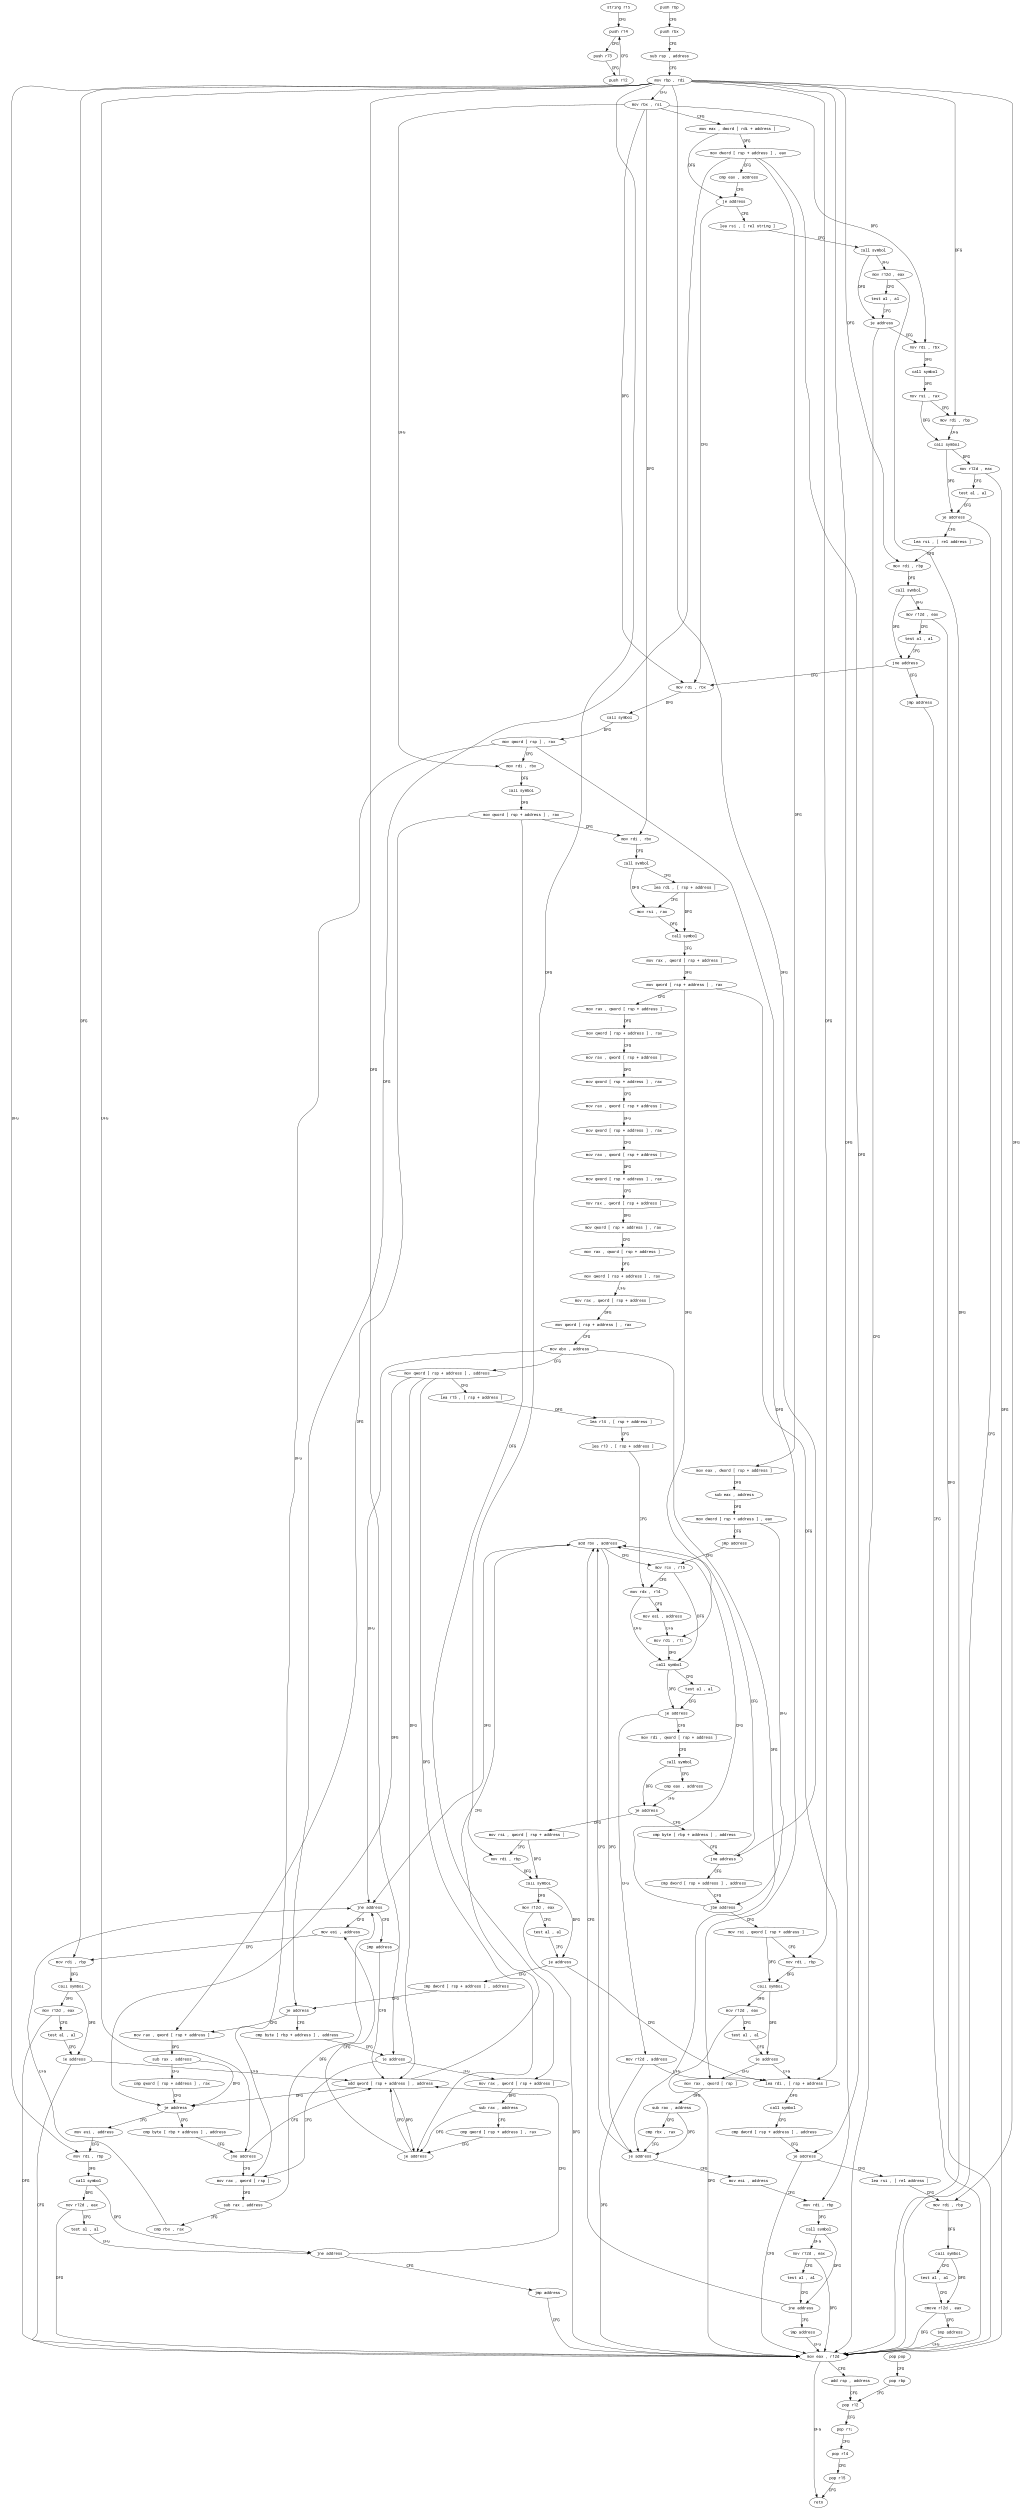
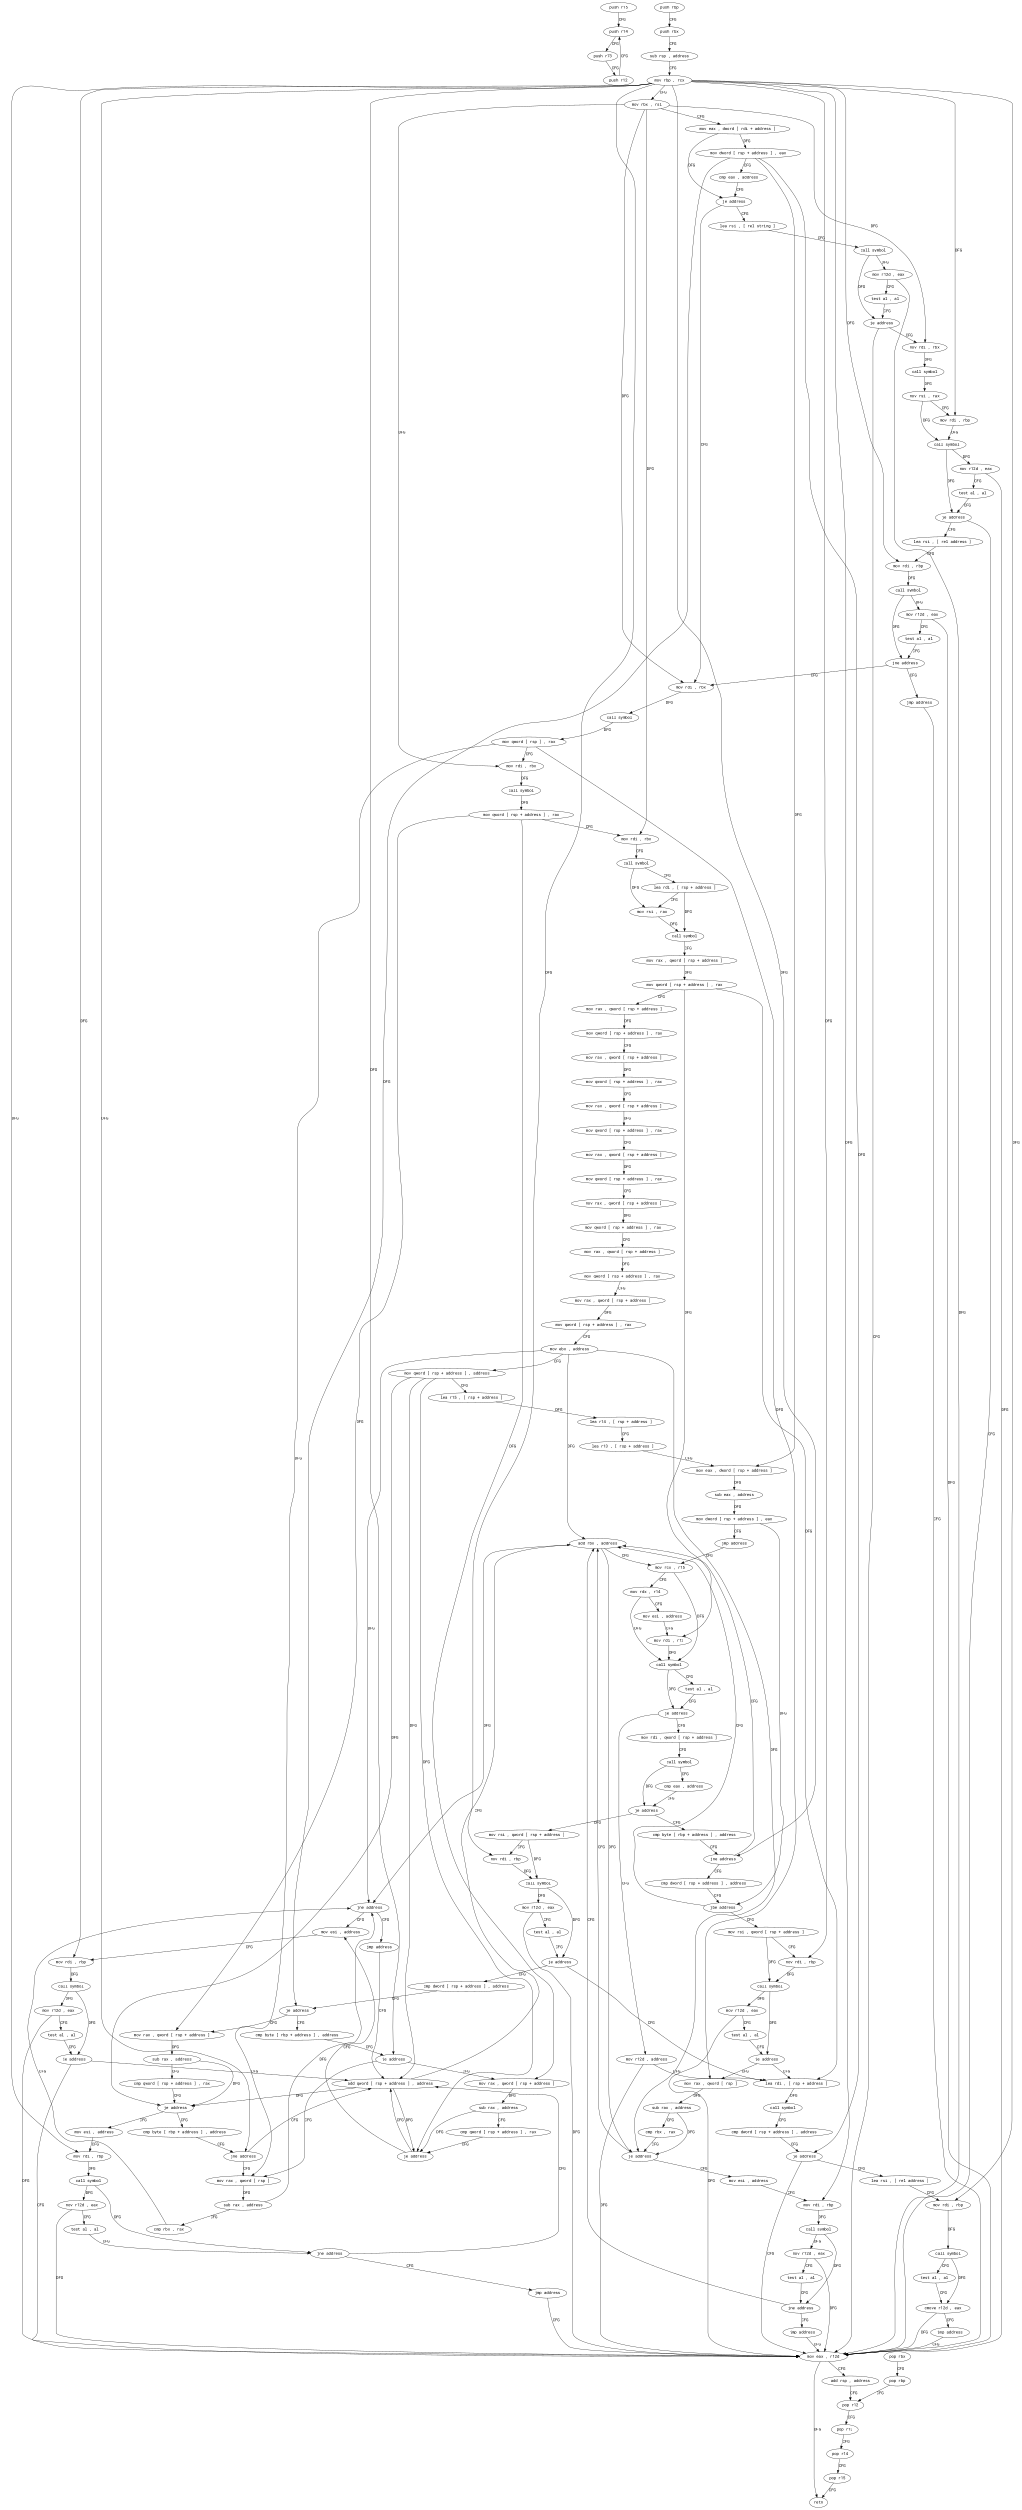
(619, 8) -> (619, 8)
(669, 80) -> (669, 80)
none -> (568, 1449)
(640, 1516) -> (677, 1458)
(897, 2357) -> (897, 2357)
